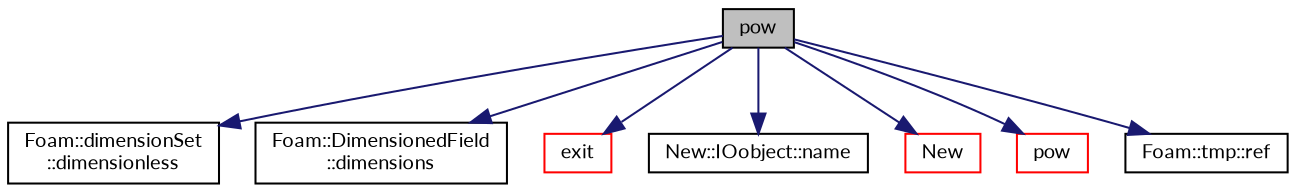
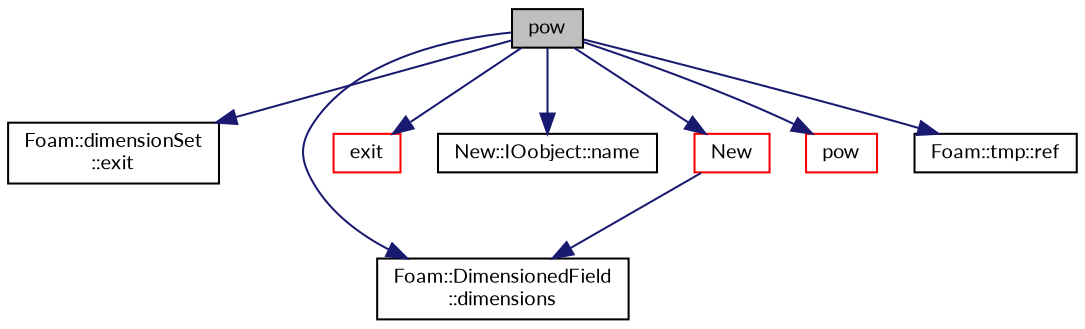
(114, 153) -> (114, 153)
none -> (636, 211)
